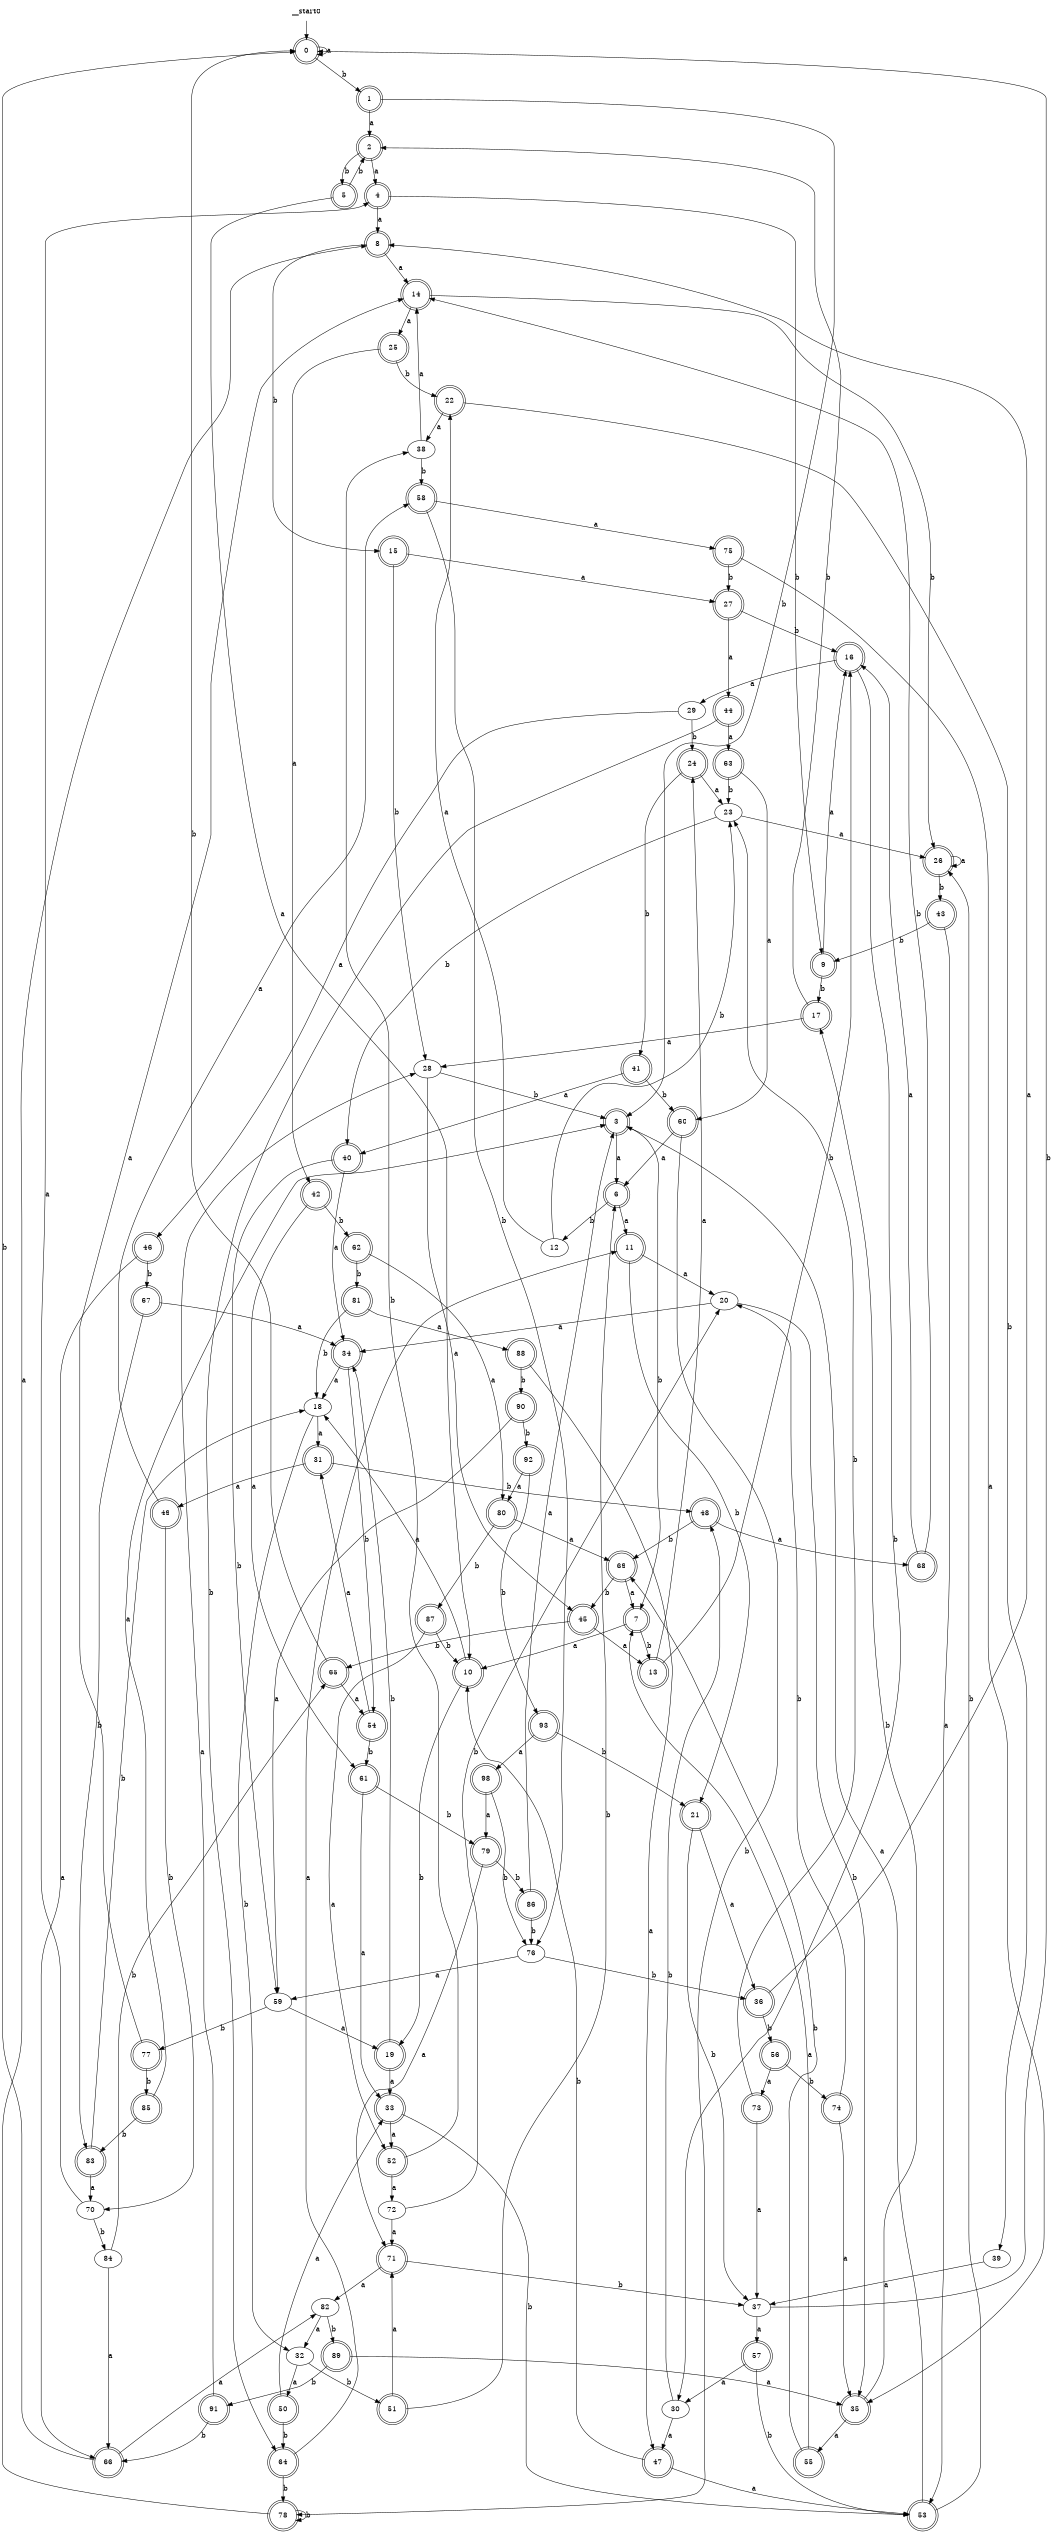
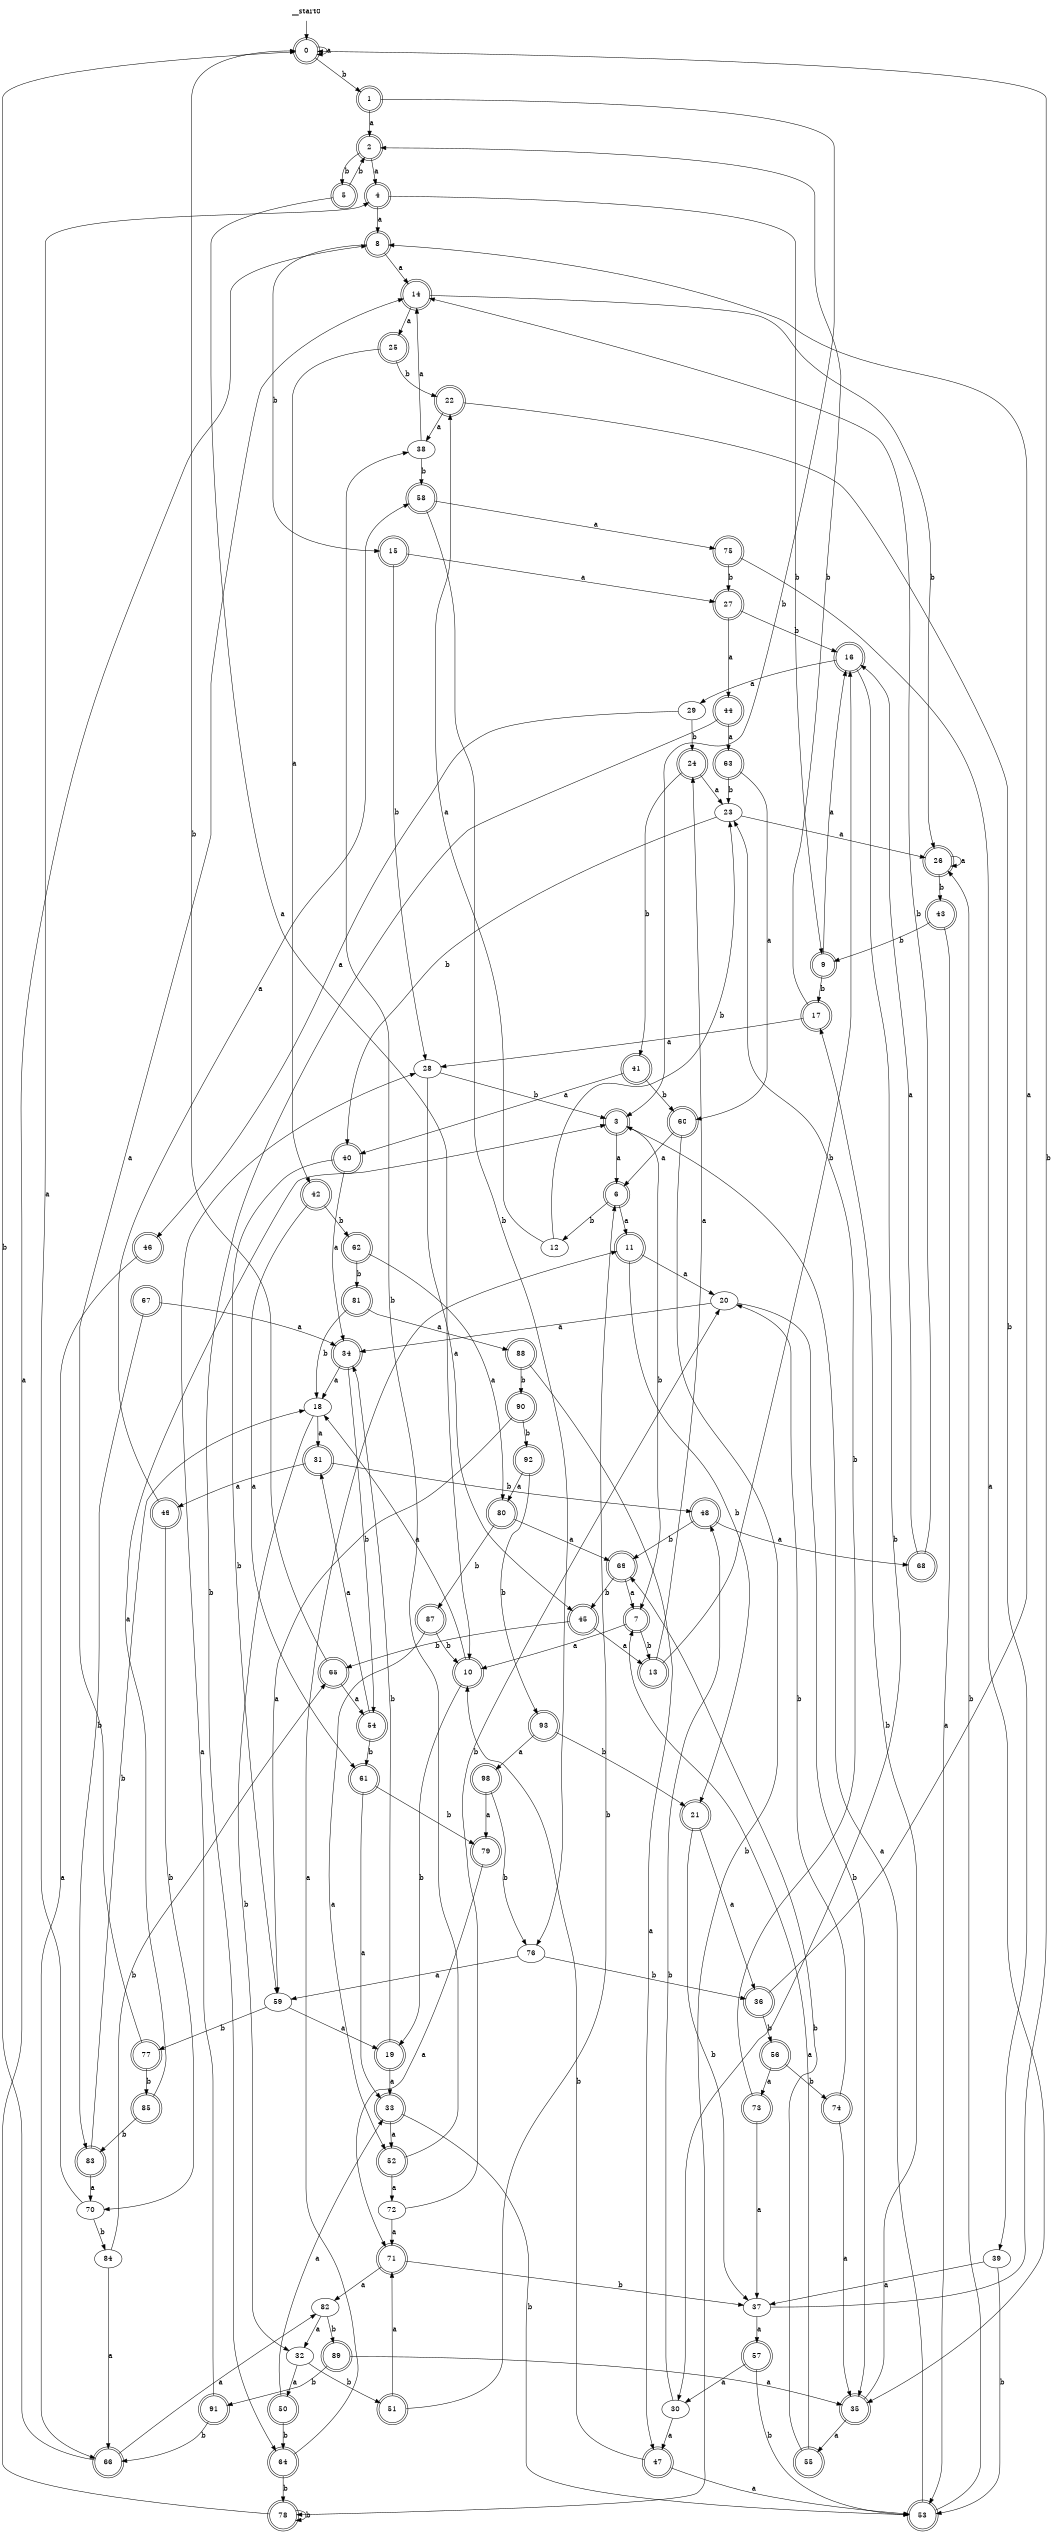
(147, 1272) -> none
(531, 1905) -> none
none -> (1000, 2408)
